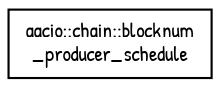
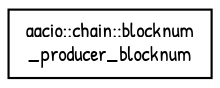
(110, 44) -> (110, 44)
